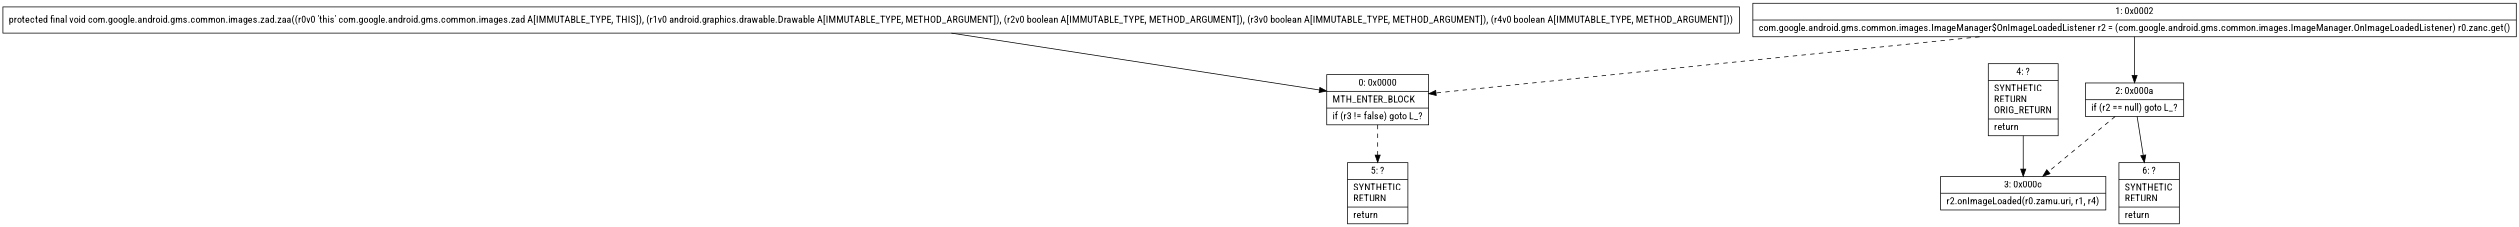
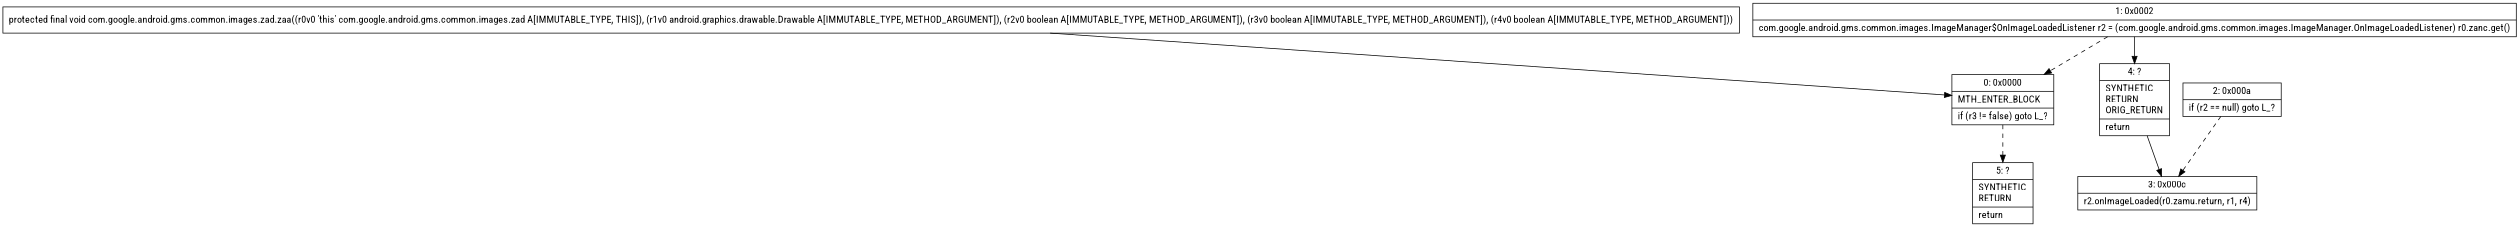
(2135, 56) -> (2135, 47)
(2149, 193) -> none
(2023, 201) -> (2167, 201)
